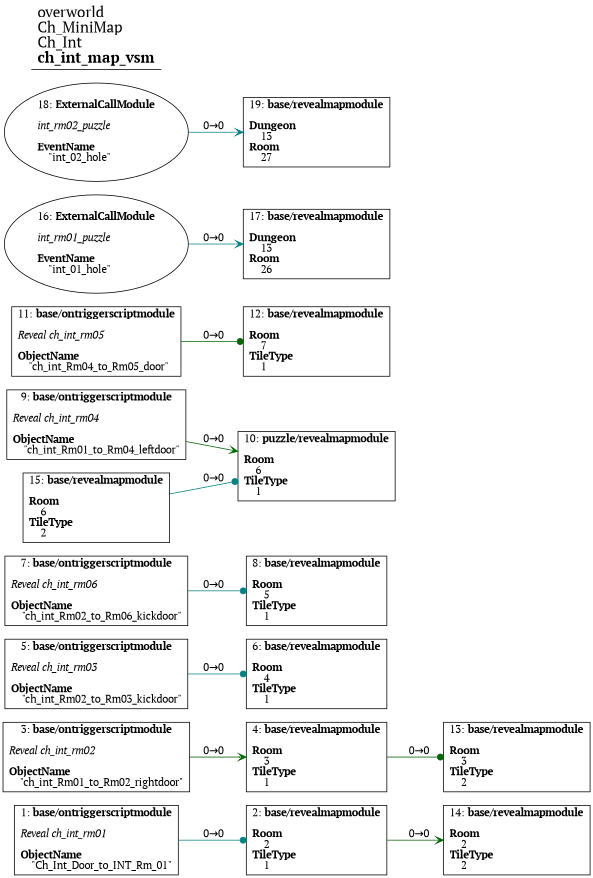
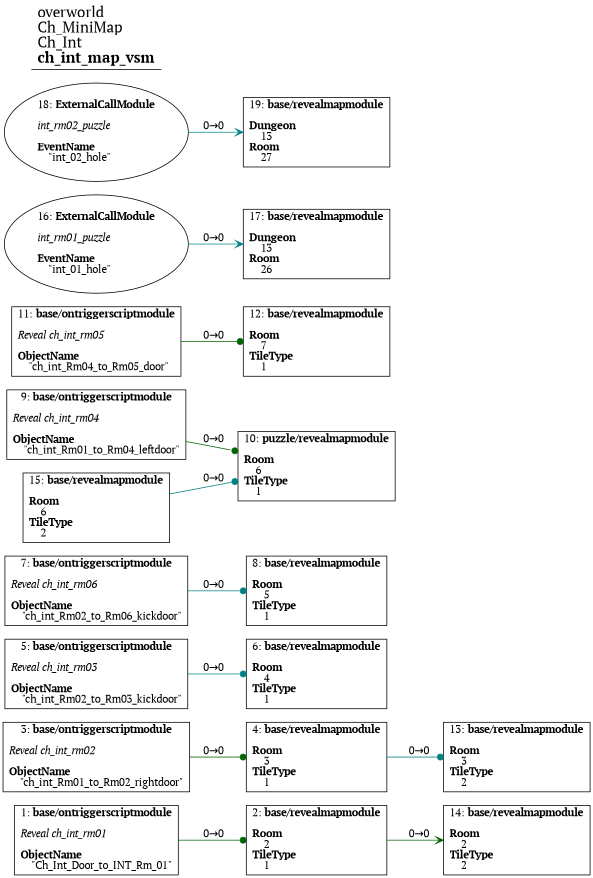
(208, 446) -> (208, 446)
(215, 757) -> (215, 757)
(412, 757) -> (412, 757)
(209, 840) -> (209, 840)
